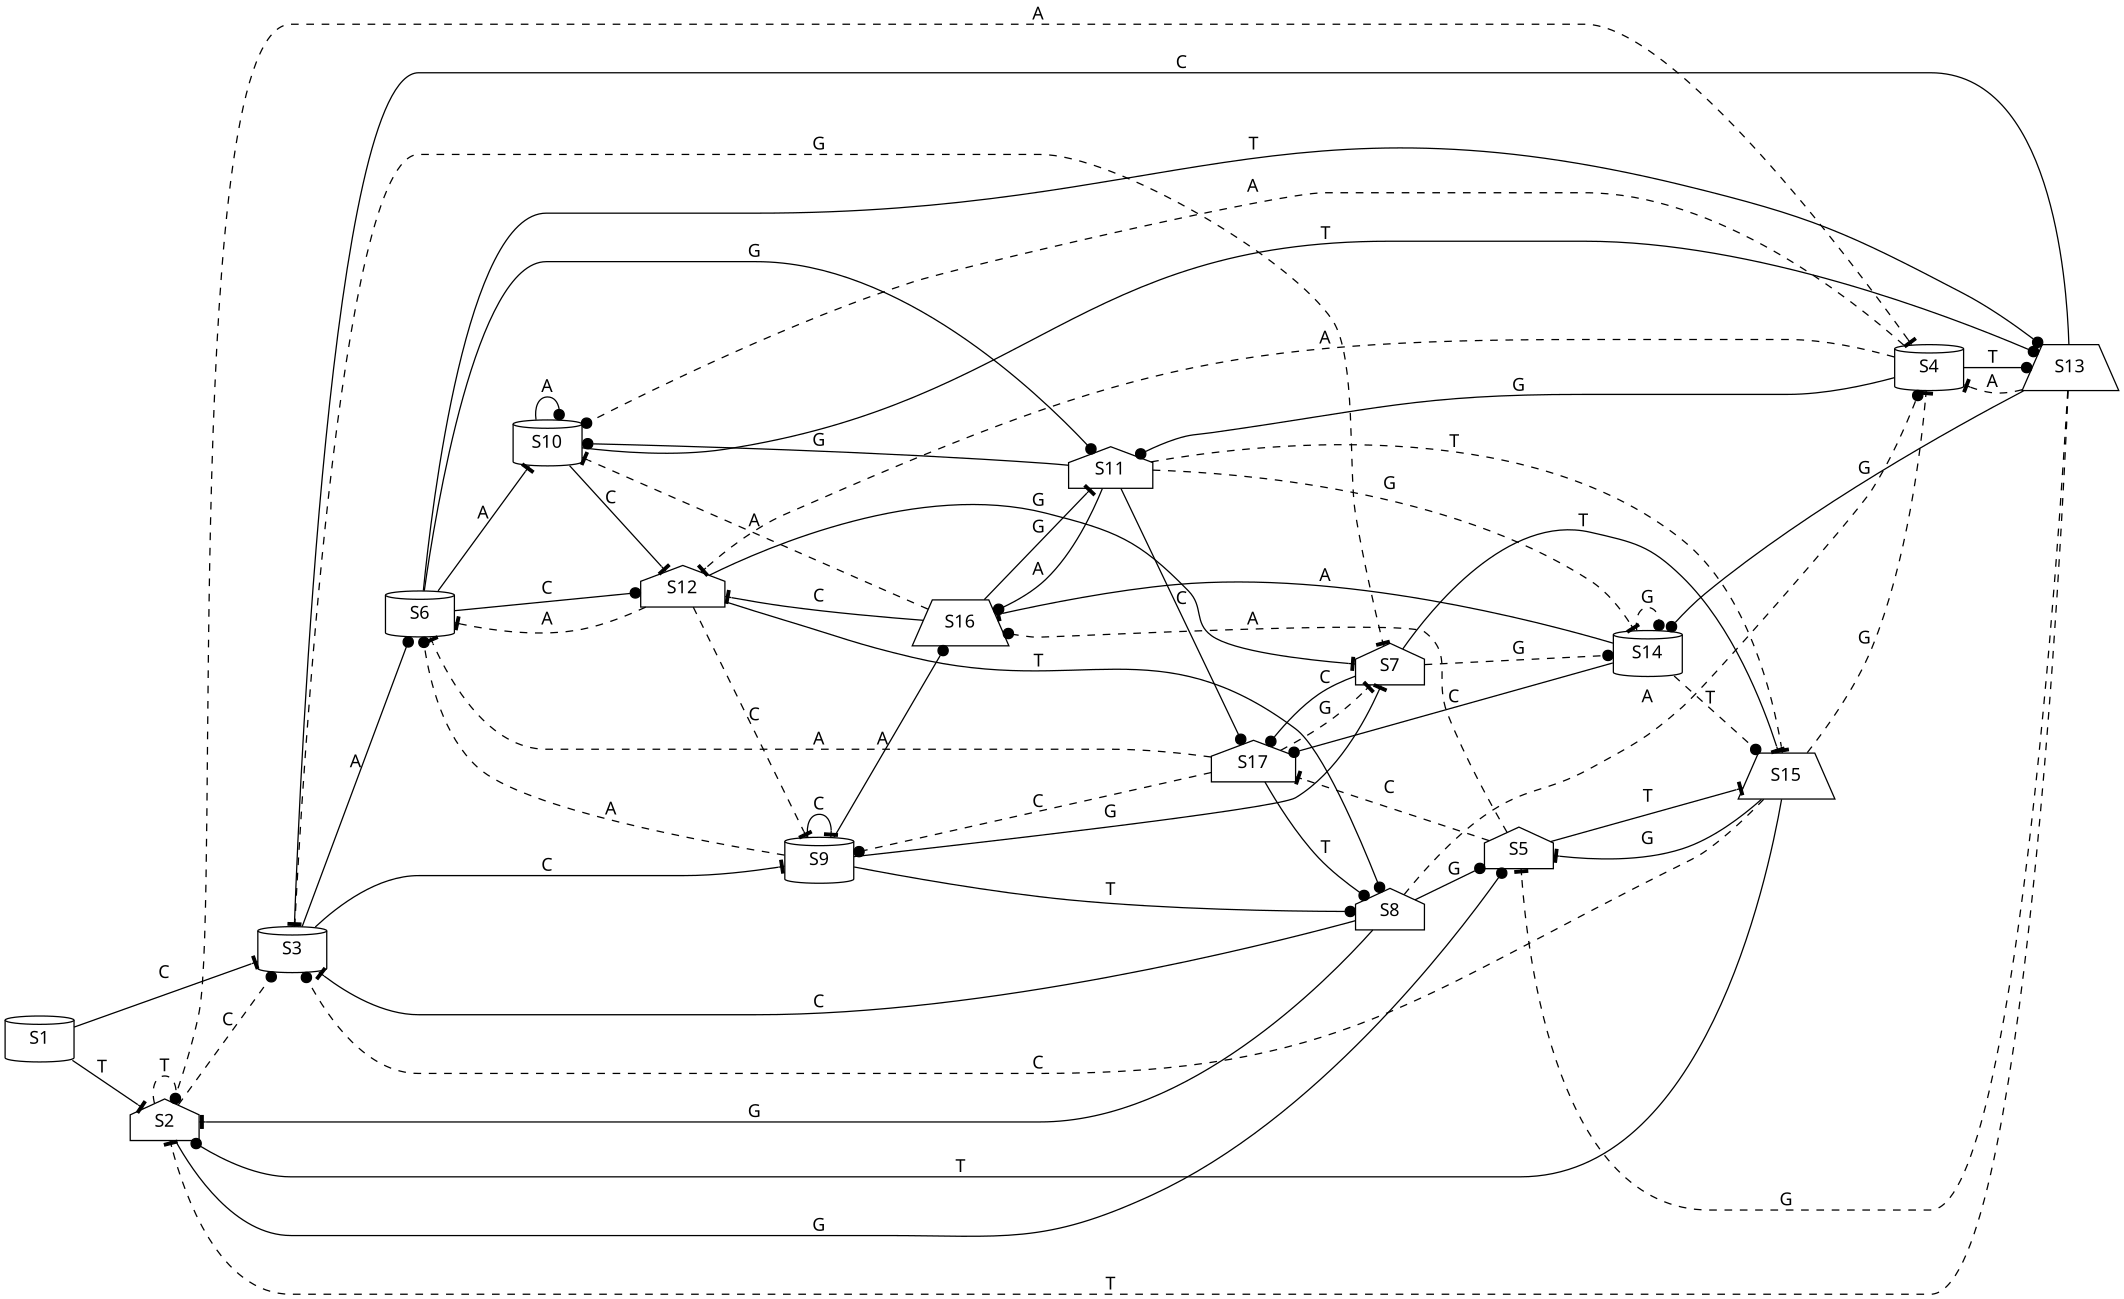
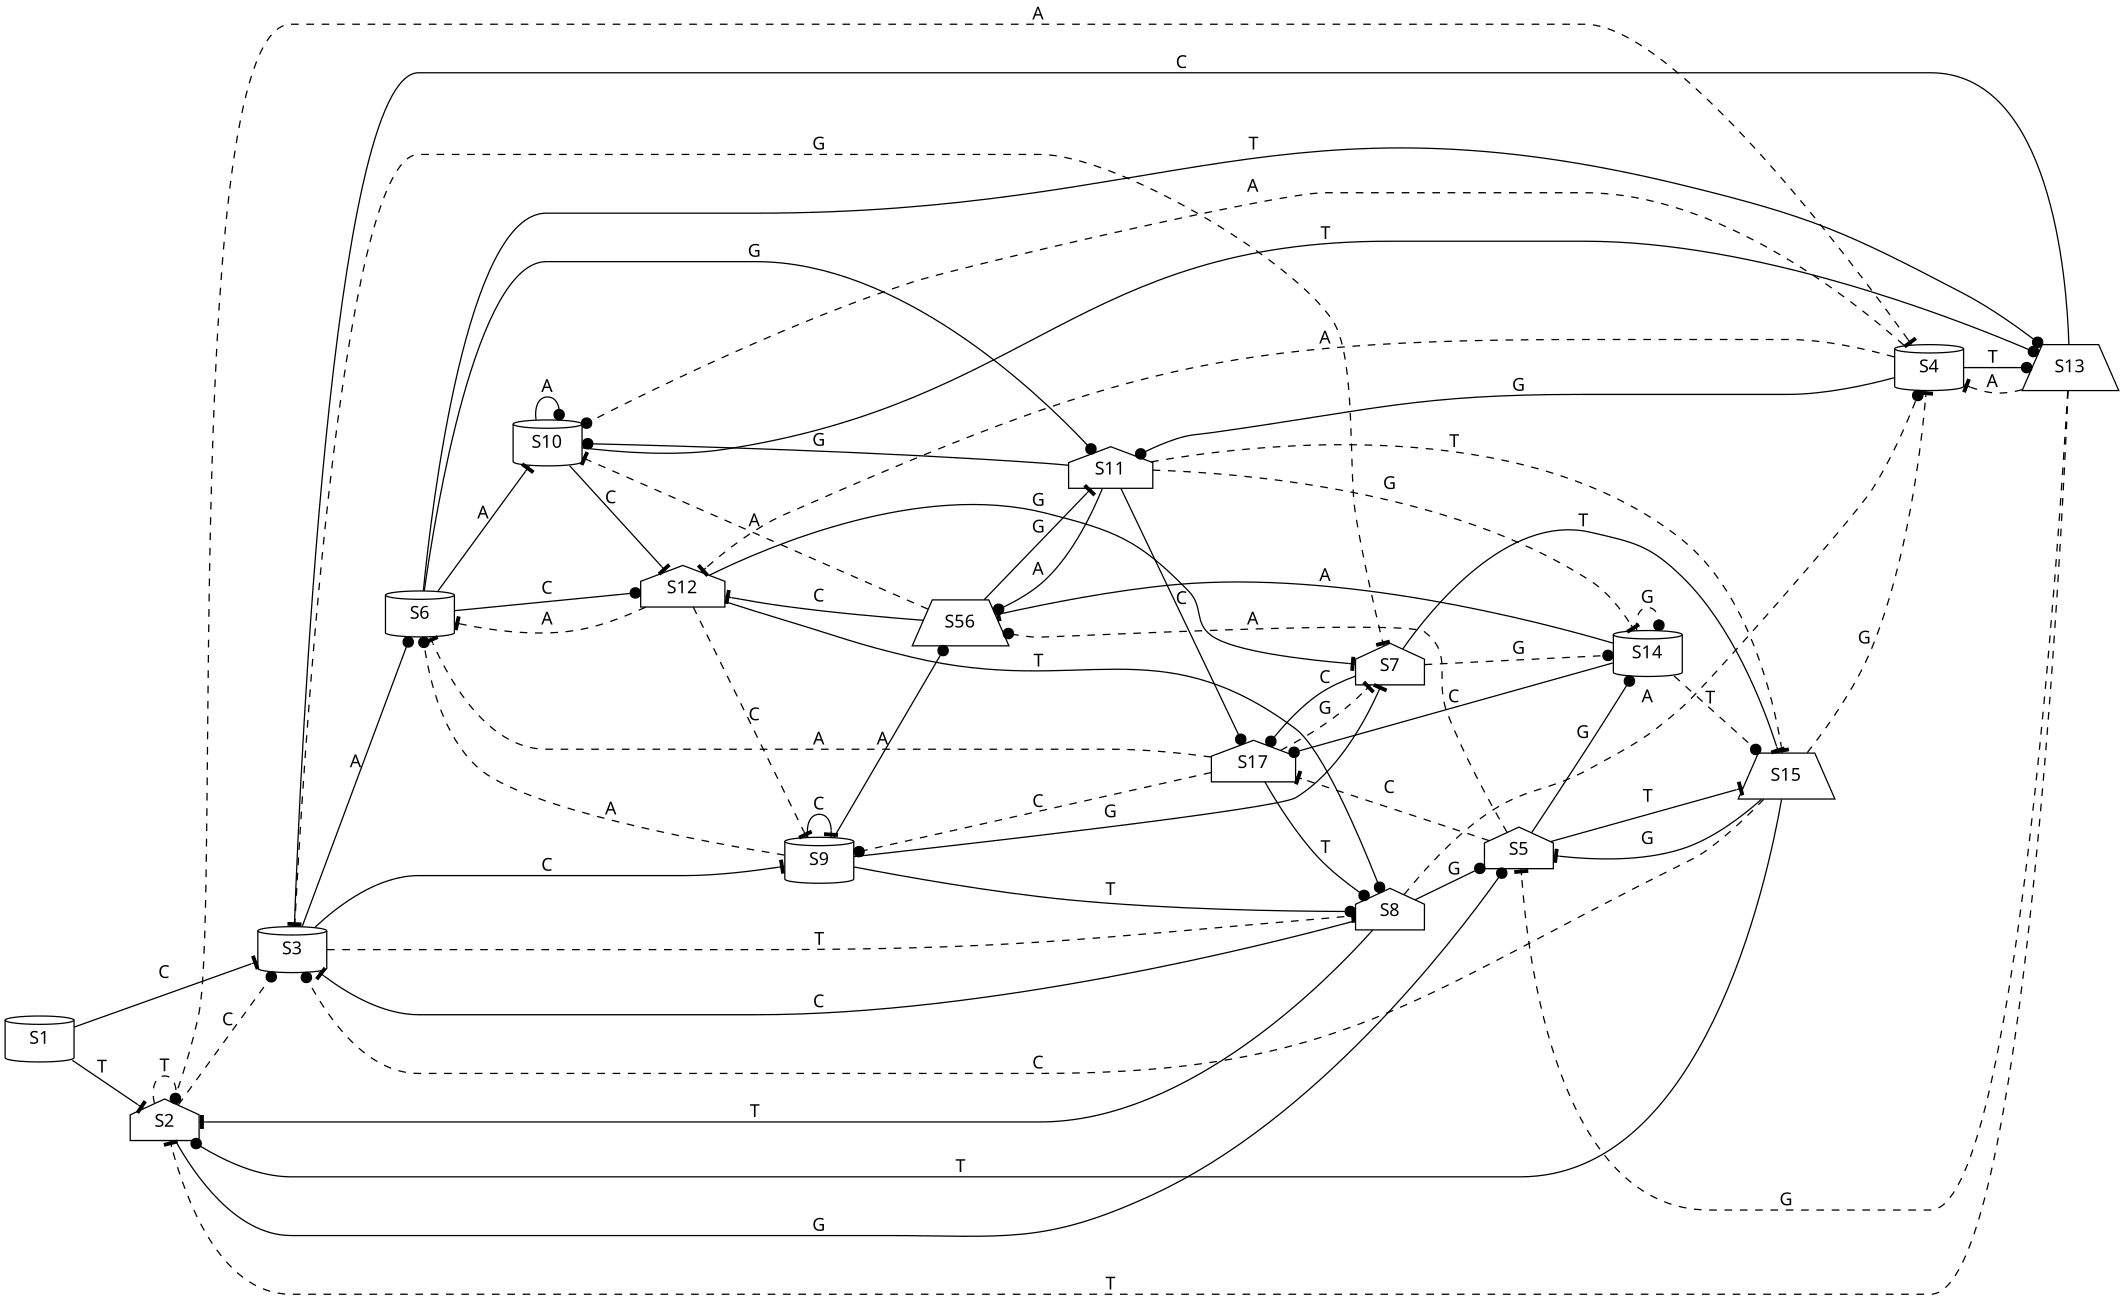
(1842, 496) -> (1580, 760)
(961, 623) -> (961, 623)
none -> (839, 949)
(755, 1112) -> (755, 1112)
